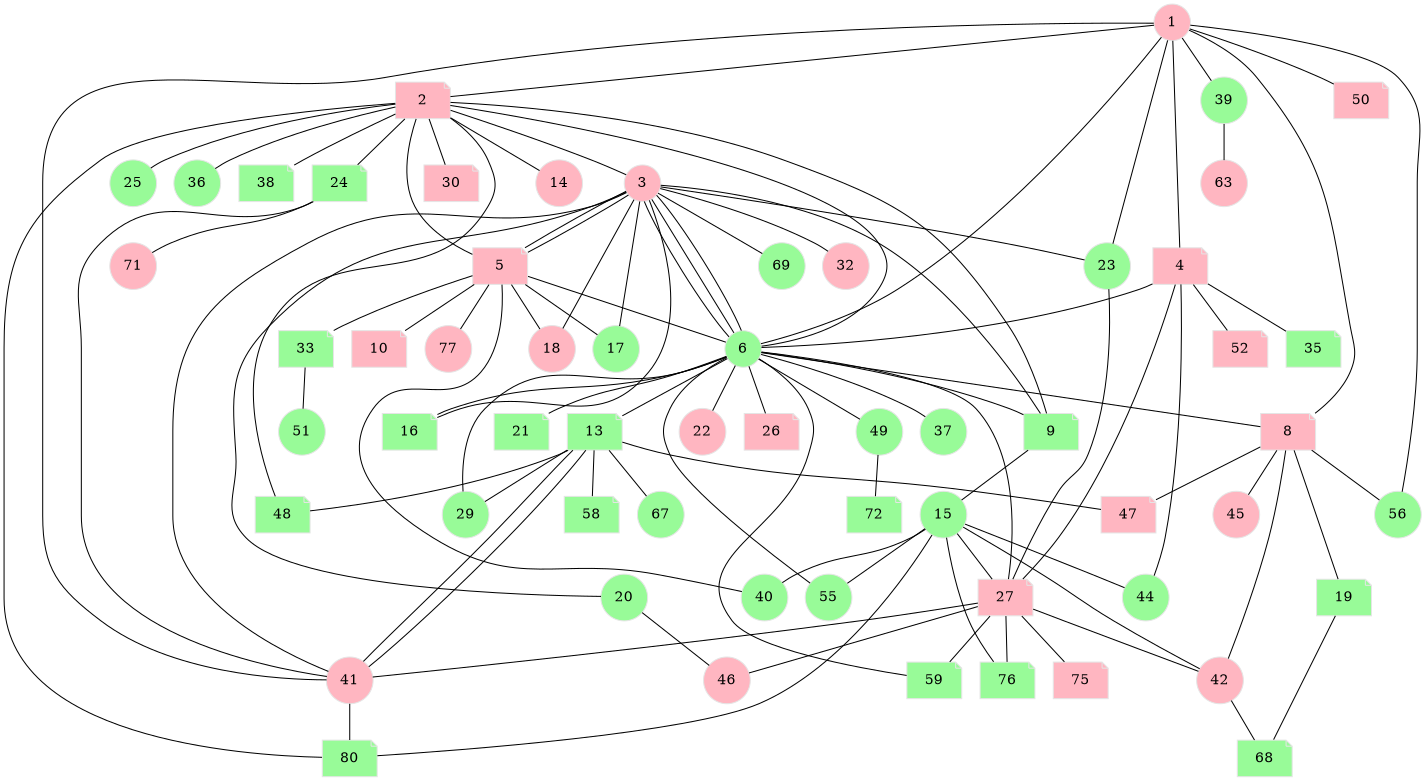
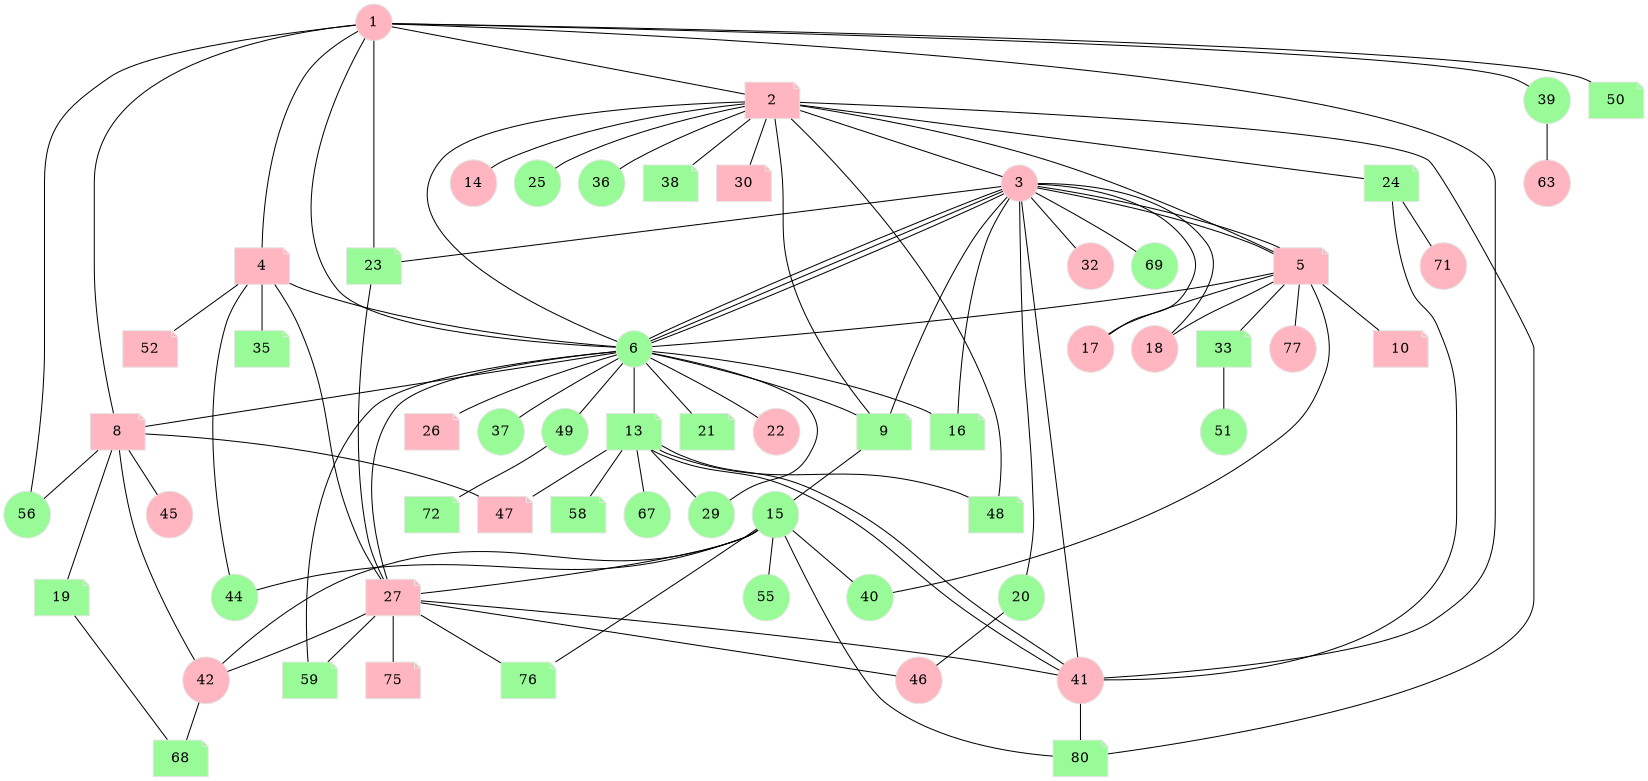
(1361, 100) -> (1616, 100)
(1107, 266) -> (374, 266)
(616, 349) -> (1091, 349)
(689, 481) -> none
